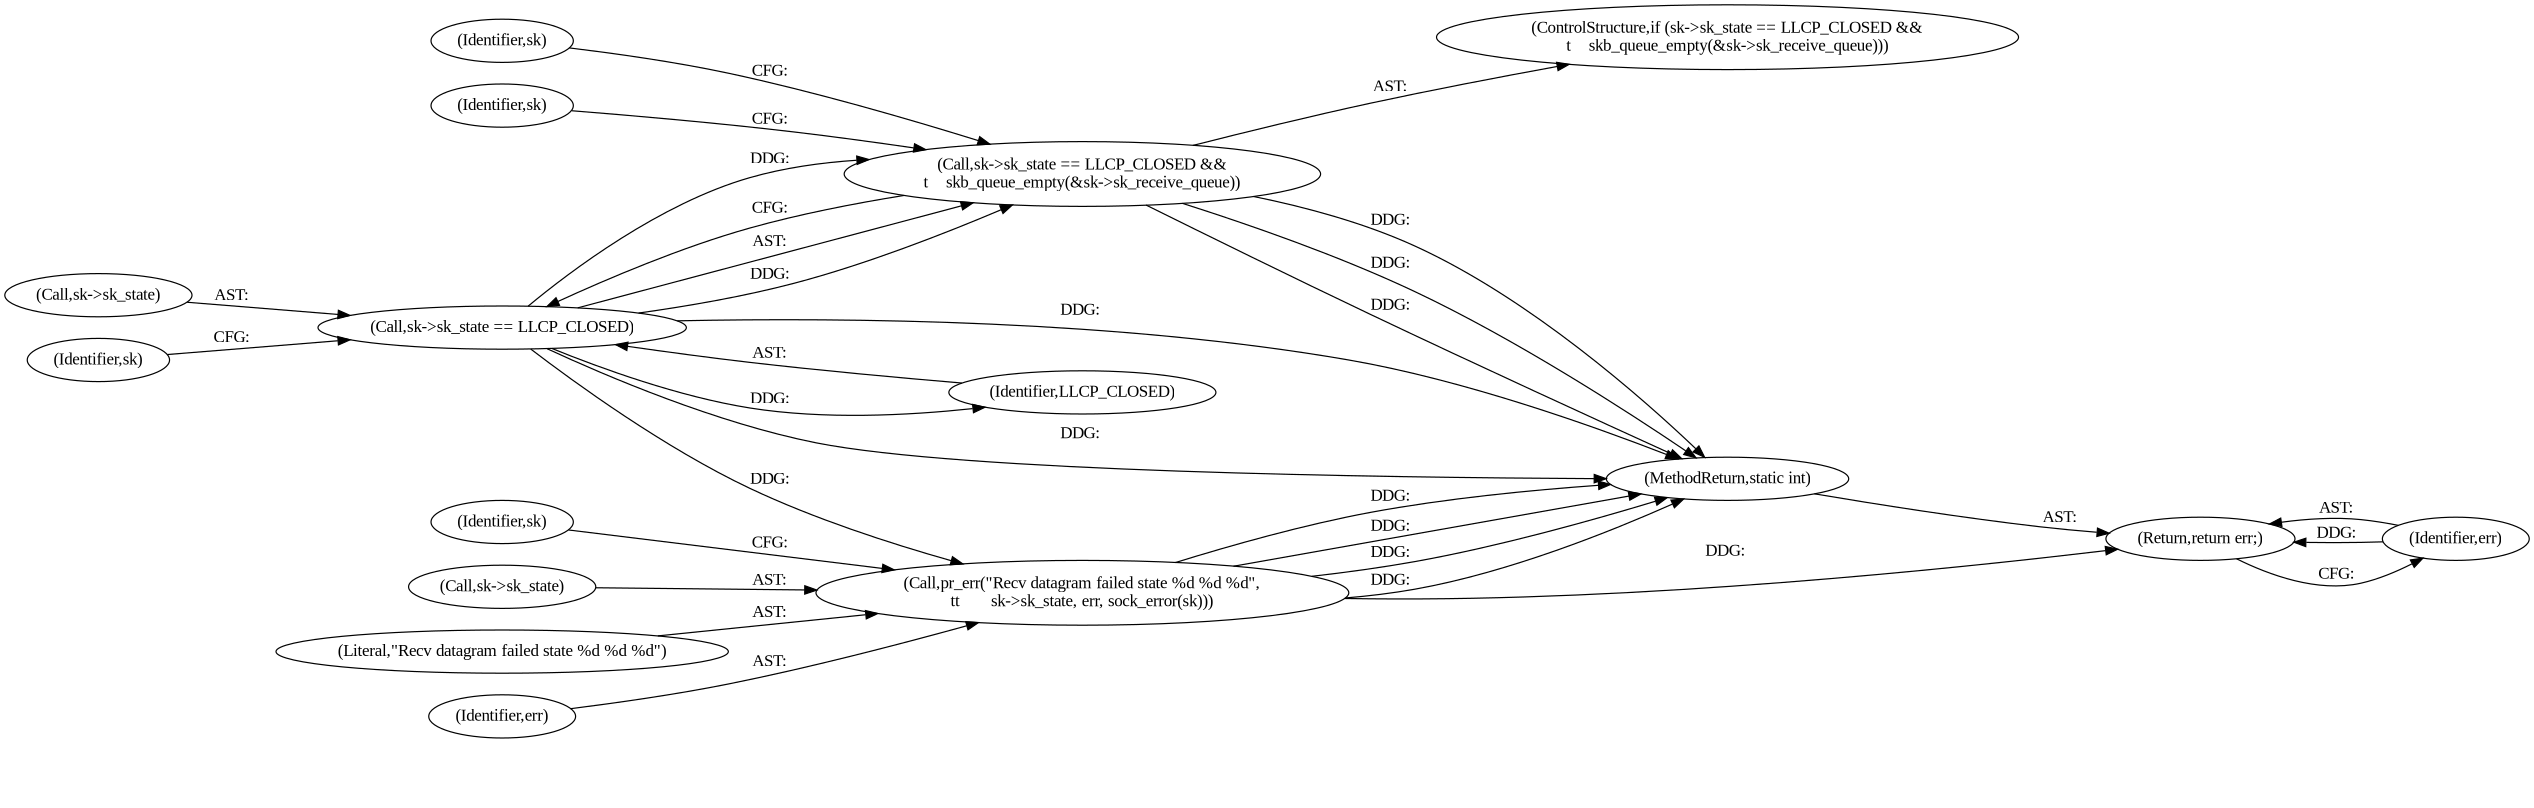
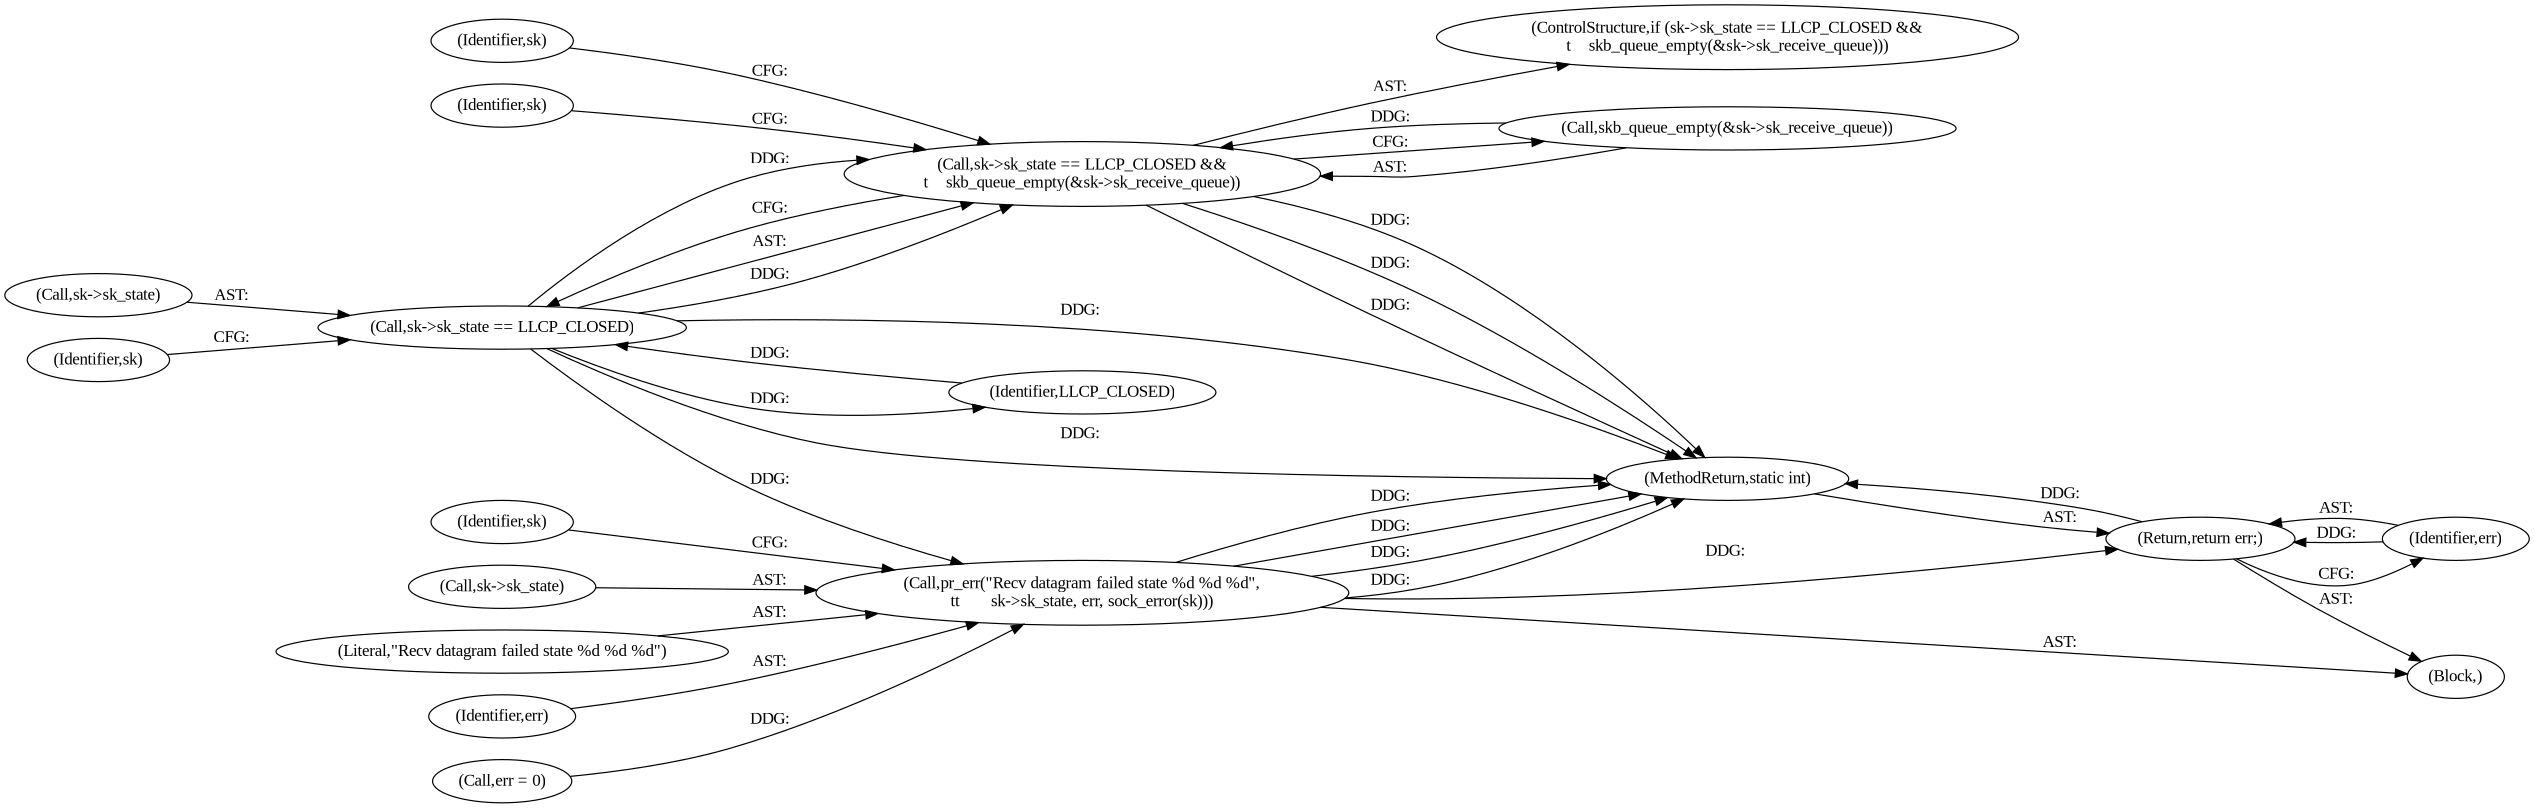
none -> (1728, 128)
(772, 353) -> (772, 353)
none -> (2001, 497)
none -> (2456, 677)
none -> (502, 781)
